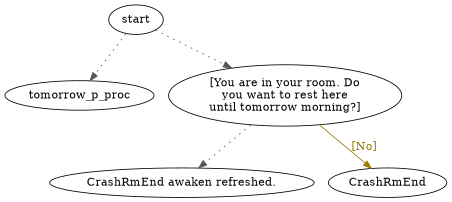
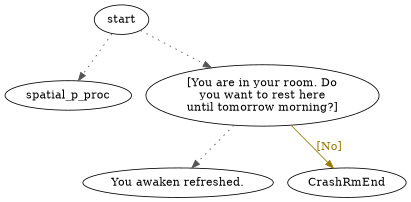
(79, 95) -> (68, 95)
(182, 183) -> (178, 183)
